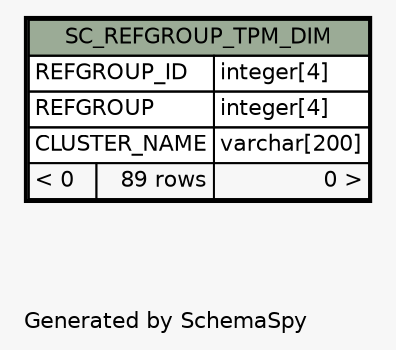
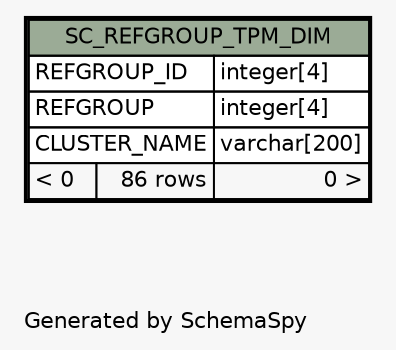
(164, 180) -> (164, 180)
